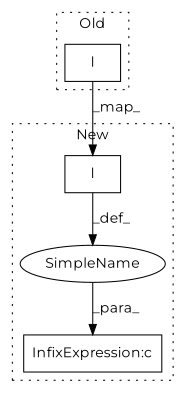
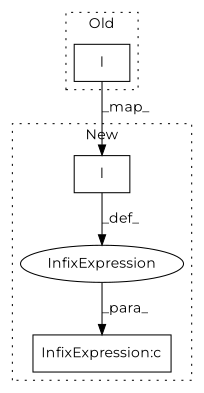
(93, 264) -> (102, 264)
